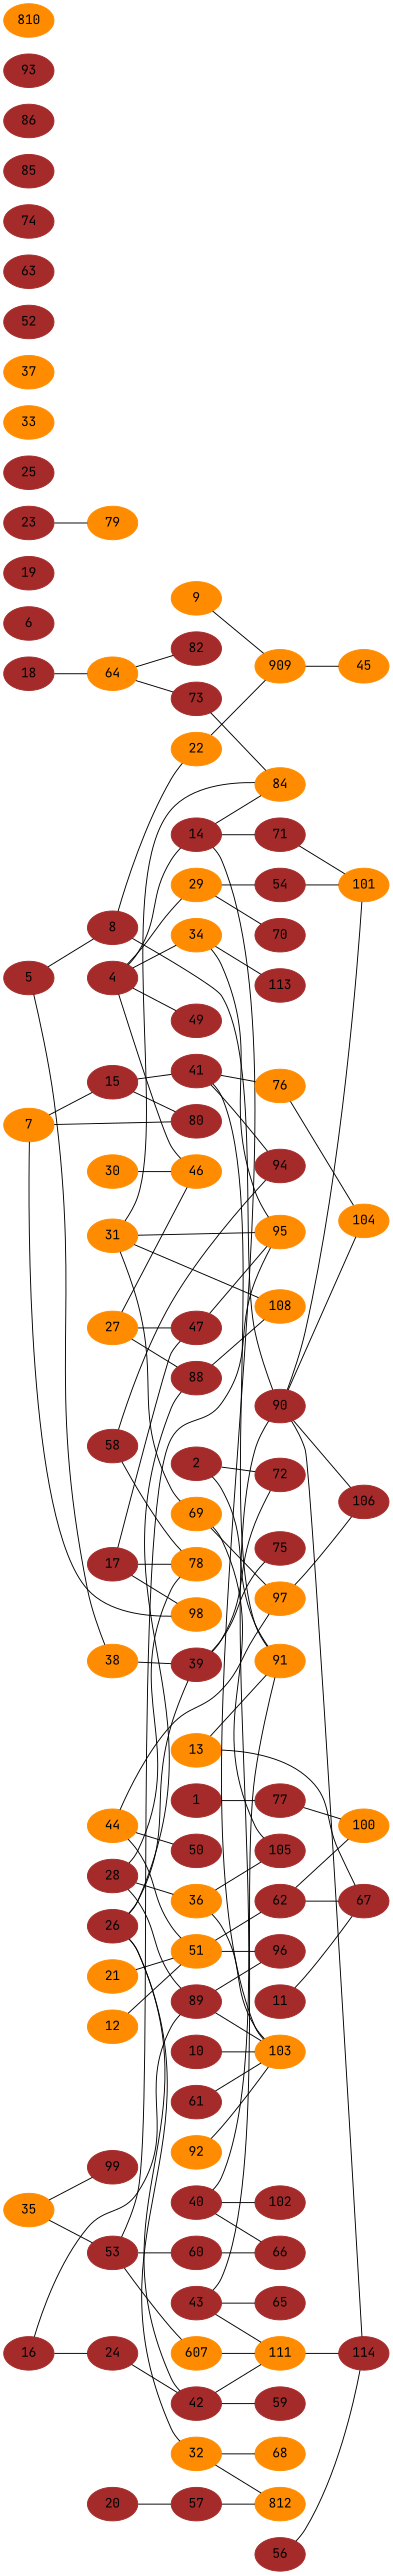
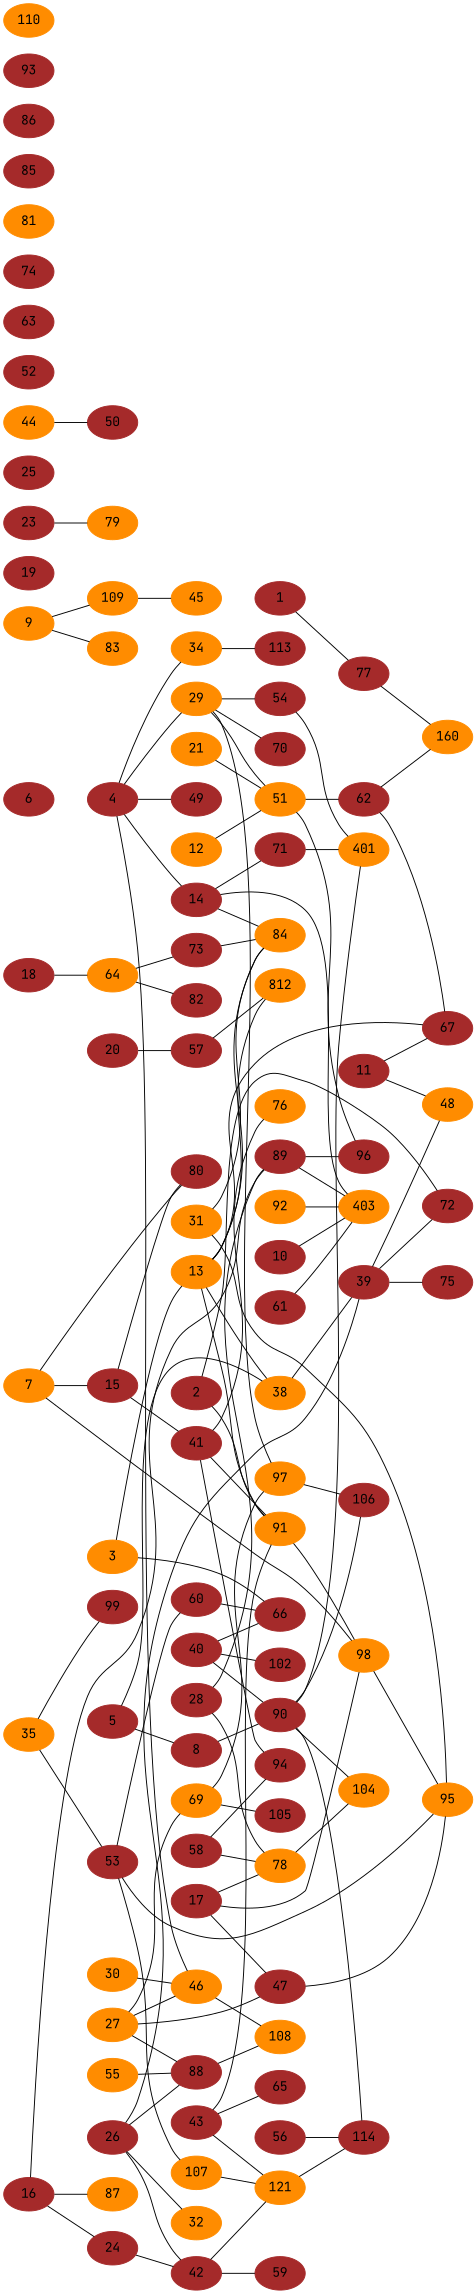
(29, 20) -> (29, 20)
none -> (29, 221)
(29, 372) -> none
(29, 422) -> none
none -> (113, 649)
(280, 666) -> (113, 598)
(196, 749) -> none
(364, 885) -> (364, 850)
(238, 1020) -> (406, 1728)
none -> (238, 1104)
none -> (448, 1105)
(322, 1153) -> (314, 1835)
(199, 1272) -> (245, 2016)
none -> (235, 1334)
(148, 1378) -> (154, 1908)
none -> (113, 1557)
none -> (323, 1585)
(192, 1709) -> (248, 1105)
(364, 1826) -> (448, 737)
(157, 1897) -> (238, 749)
(196, 1901) -> none
(280, 2052) -> (364, 1207)
none -> (113, 2075)
none -> (113, 2194)
(196, 2353) -> (196, 2173)
(280, 2353) -> (280, 2188)
(280, 2454) -> none
(238, 2479) -> (240, 1129)
